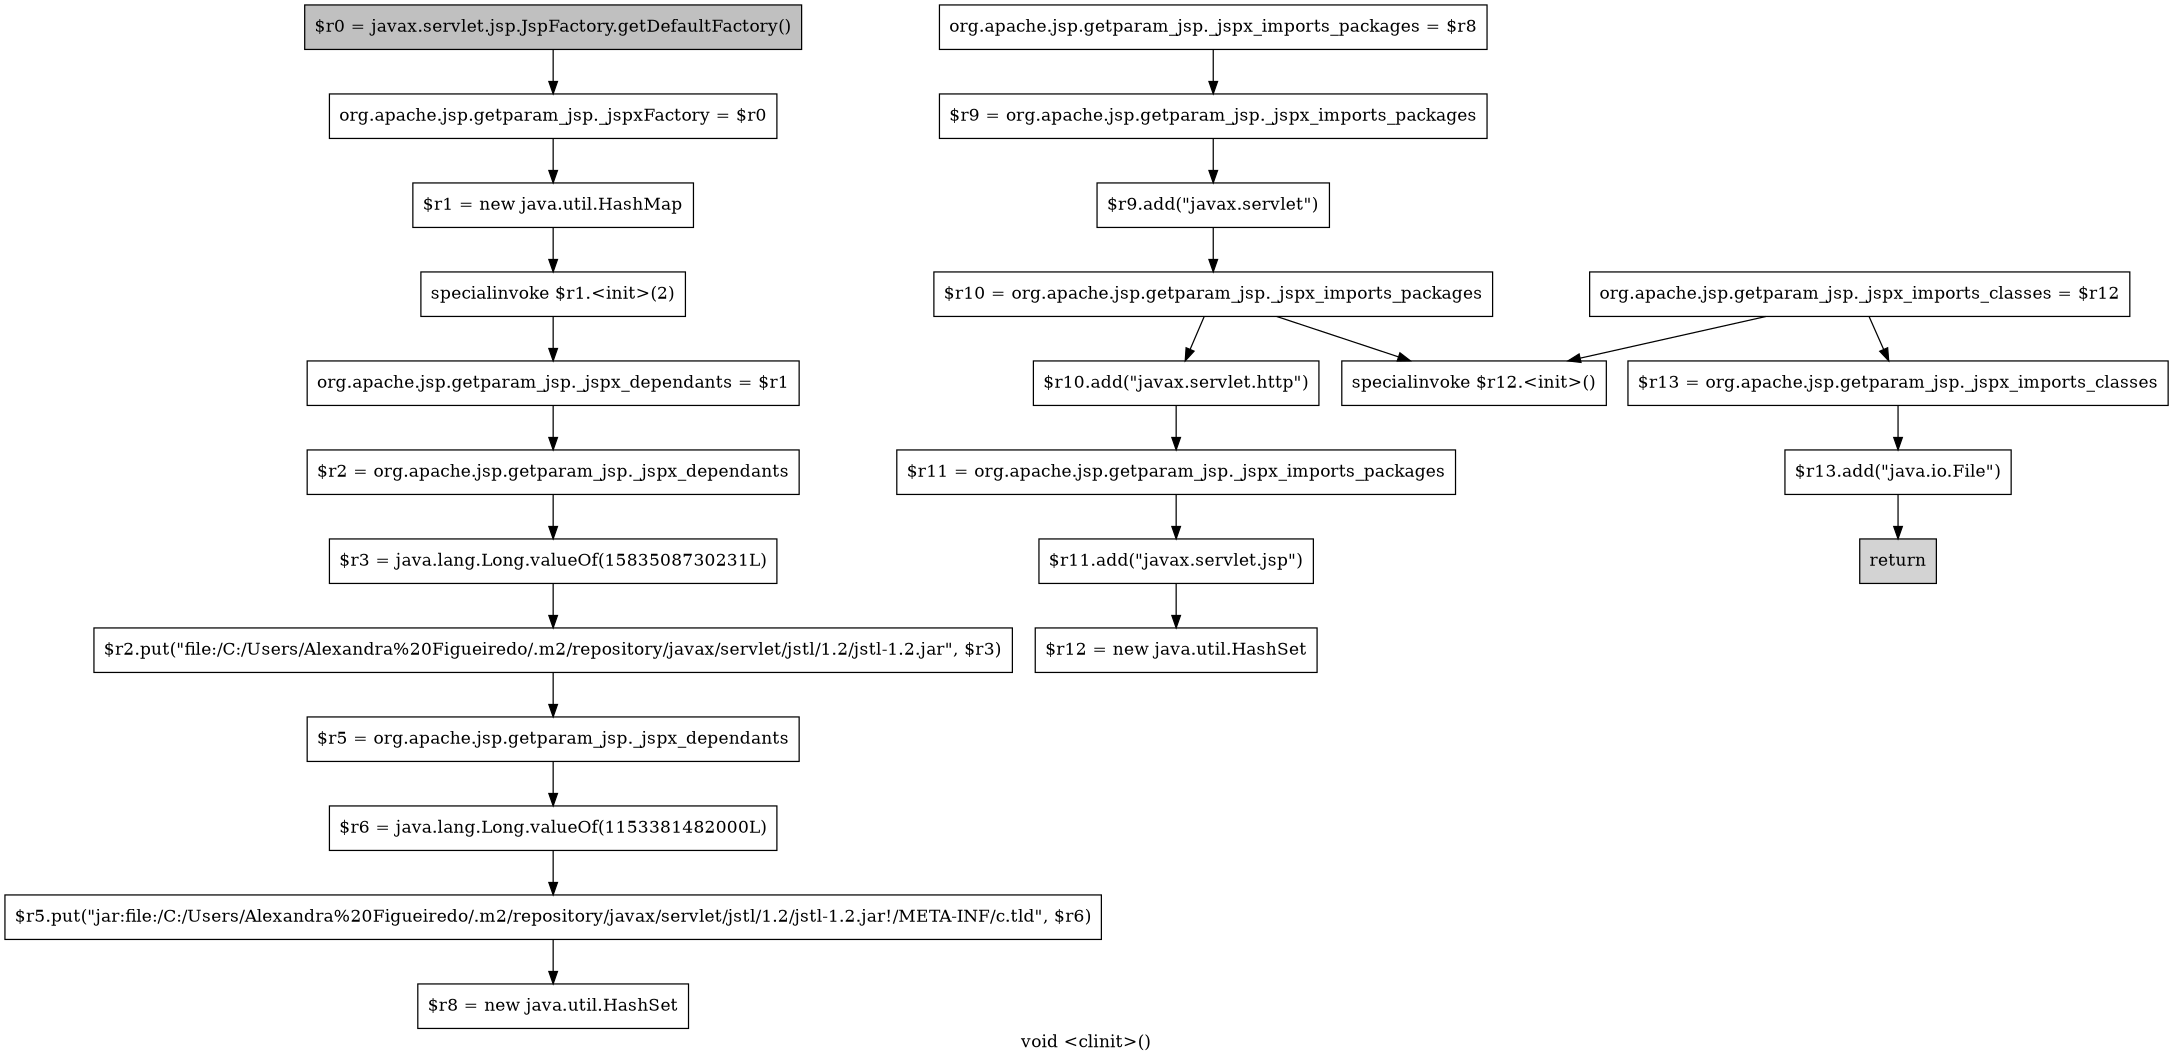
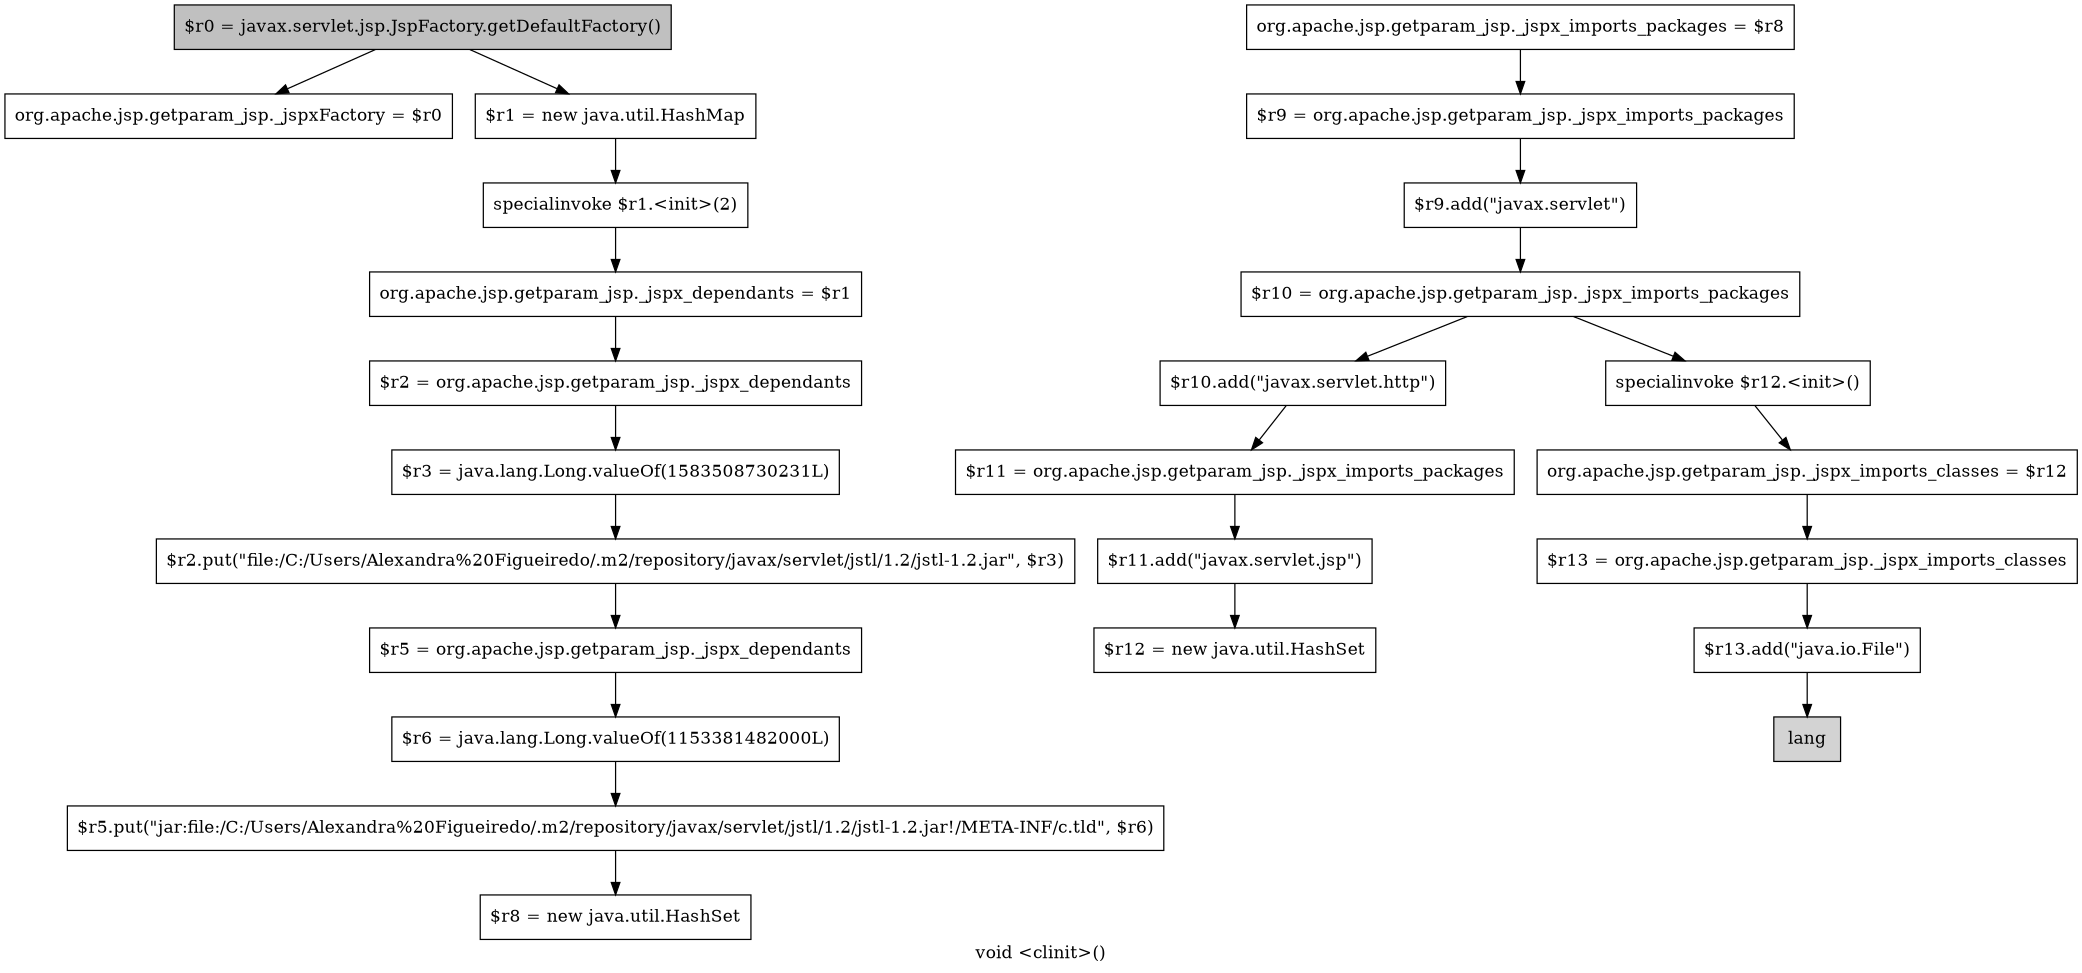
(553, 155) -> (513, 69)
(1673, 337) -> (1769, 423)
(1898, 561) -> (1807, 739)
